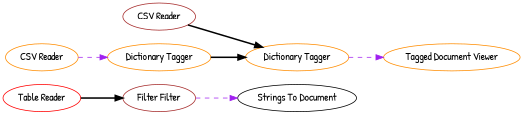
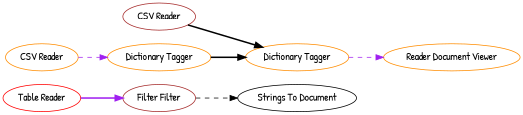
(452, 57) -> (452, 57)
(98, 98) -> (98, 98)
(213, 98) -> (213, 98)
